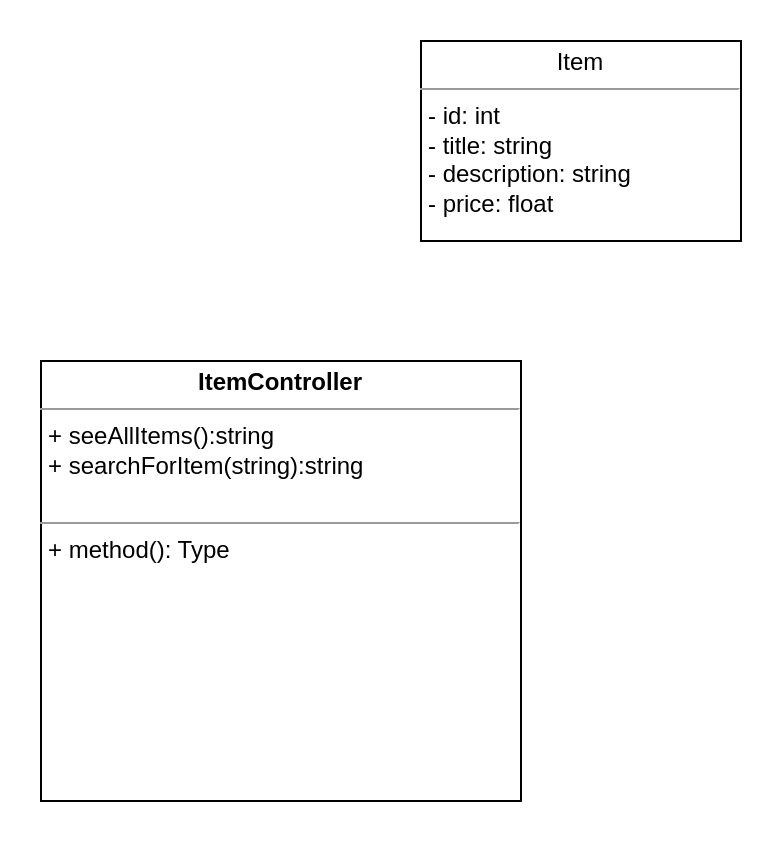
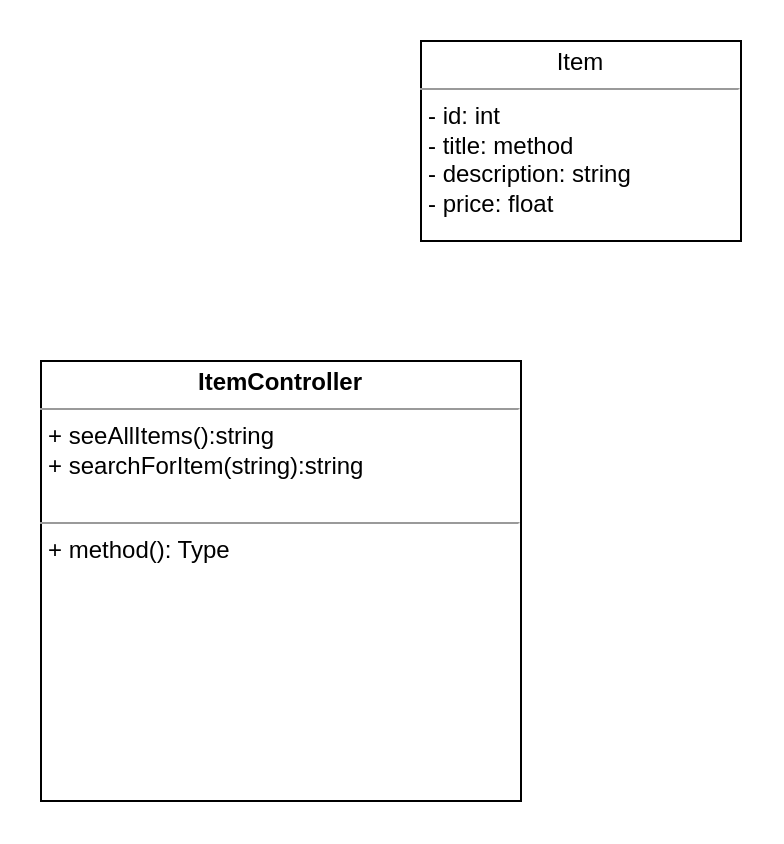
(543, 113) -> (543, 113)
